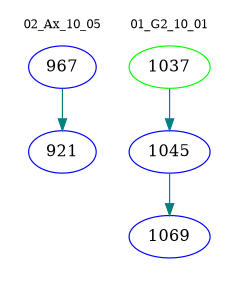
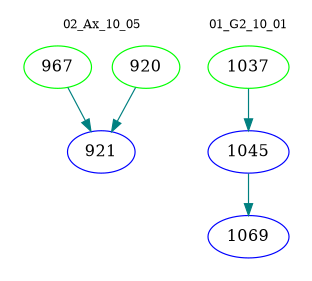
(62, 67) -> (58, 67)
none -> (146, 67)
